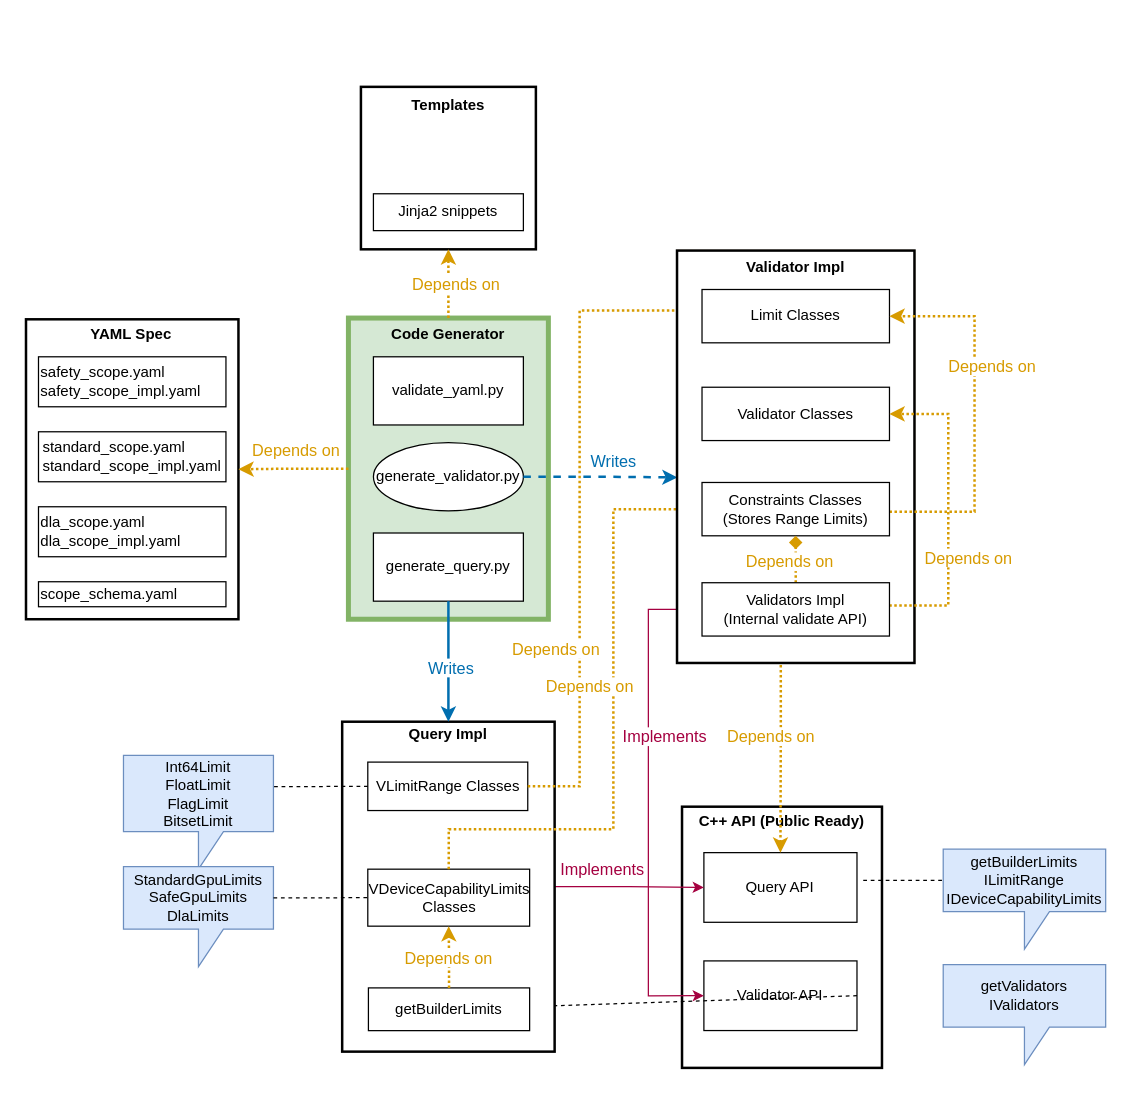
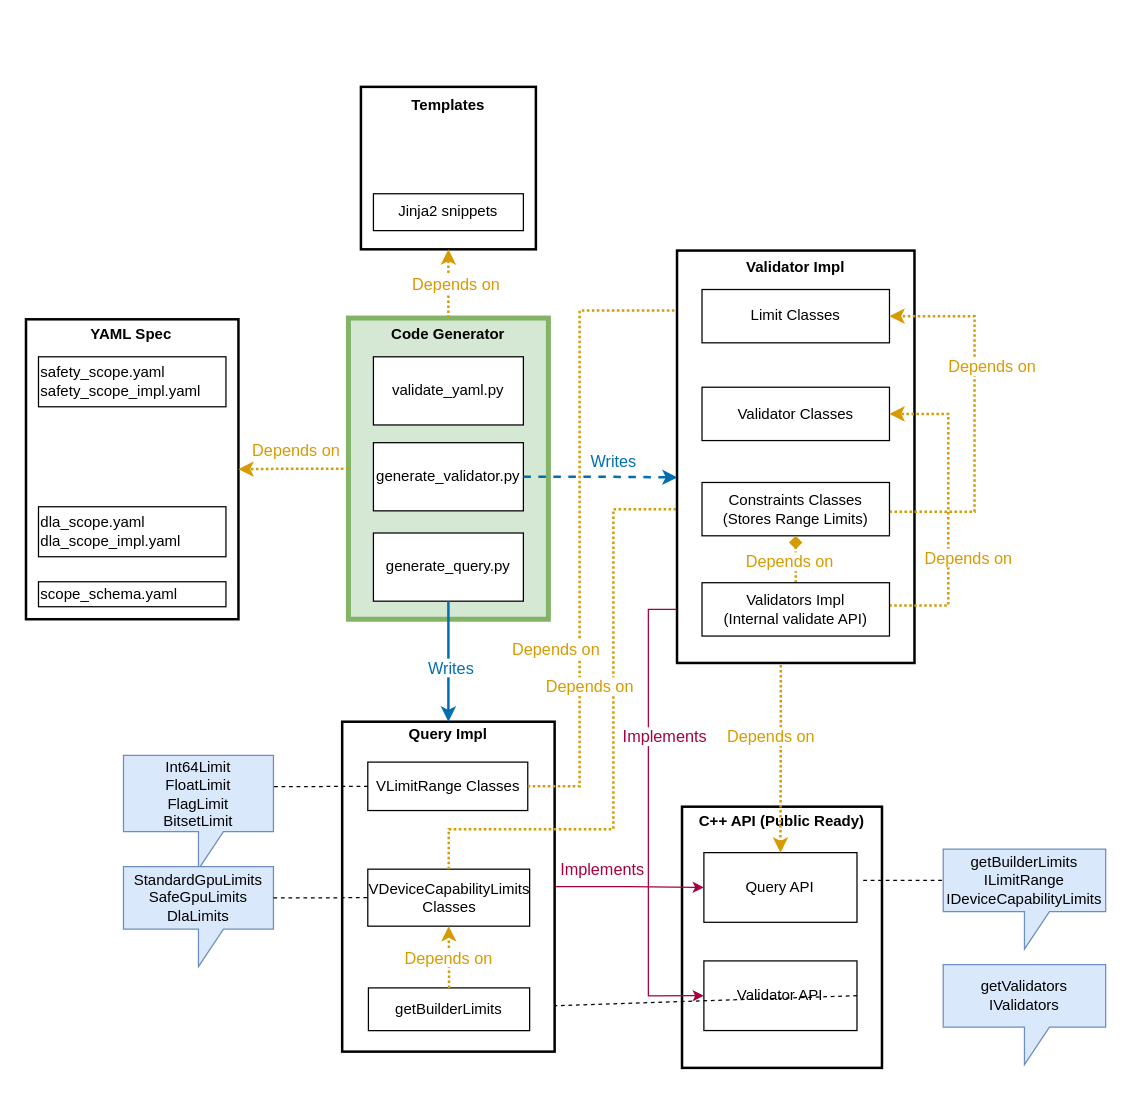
(132, 457) -> none
(448, 477) -> (448, 477)
